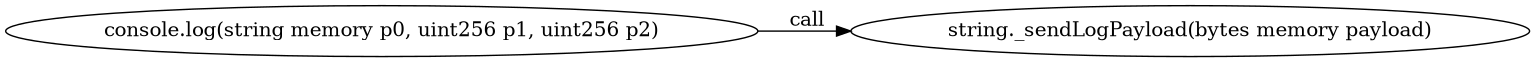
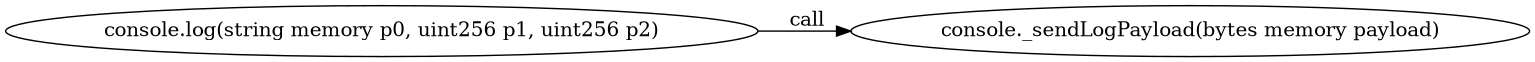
(1190, 31) -> (1190, 31)
